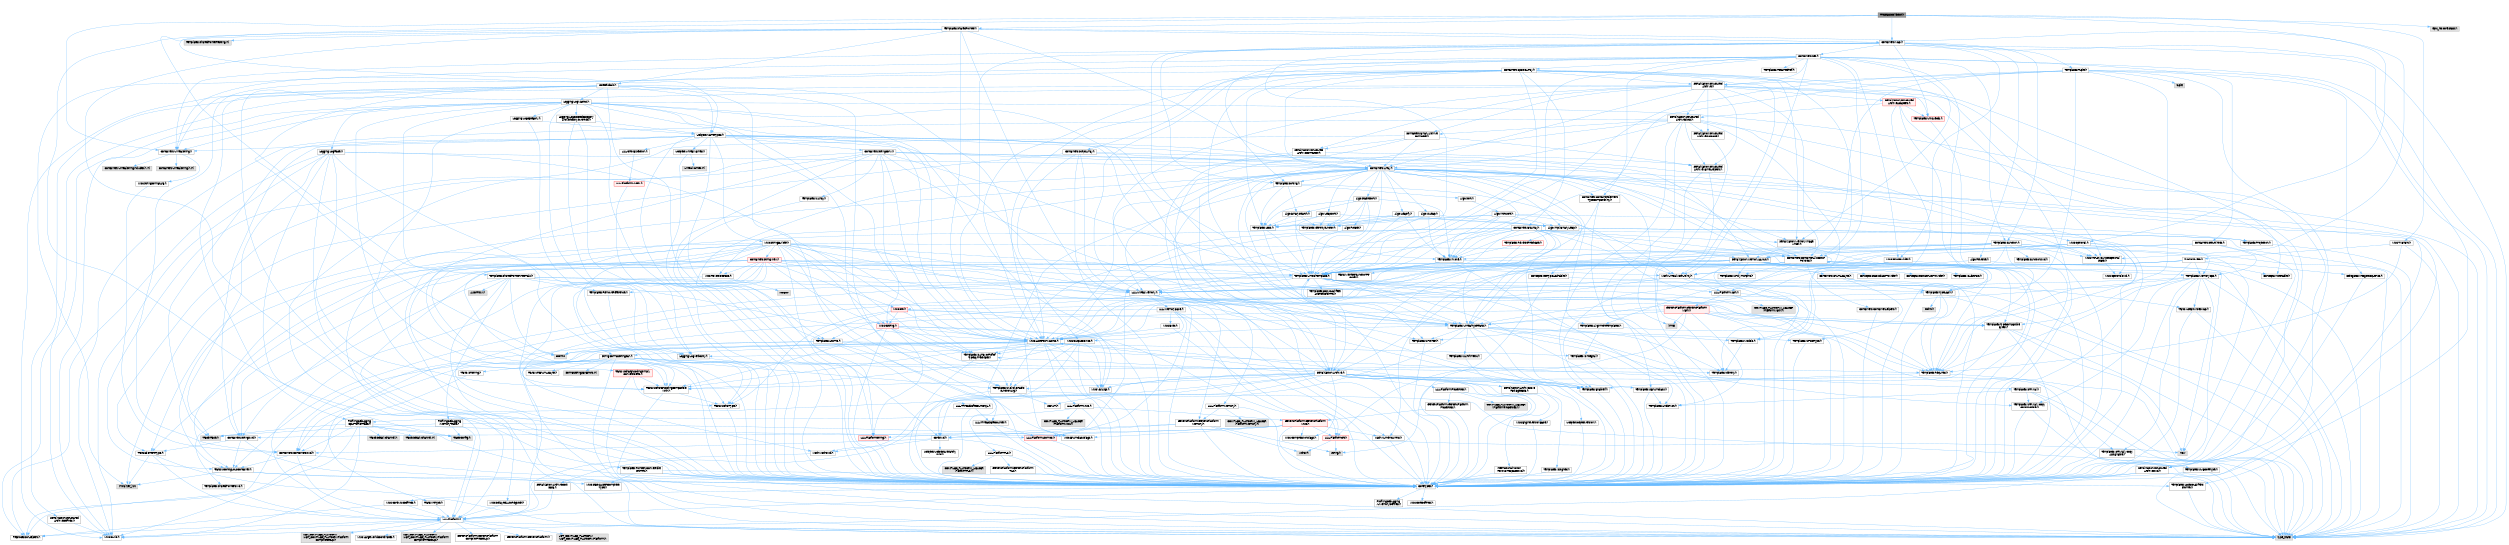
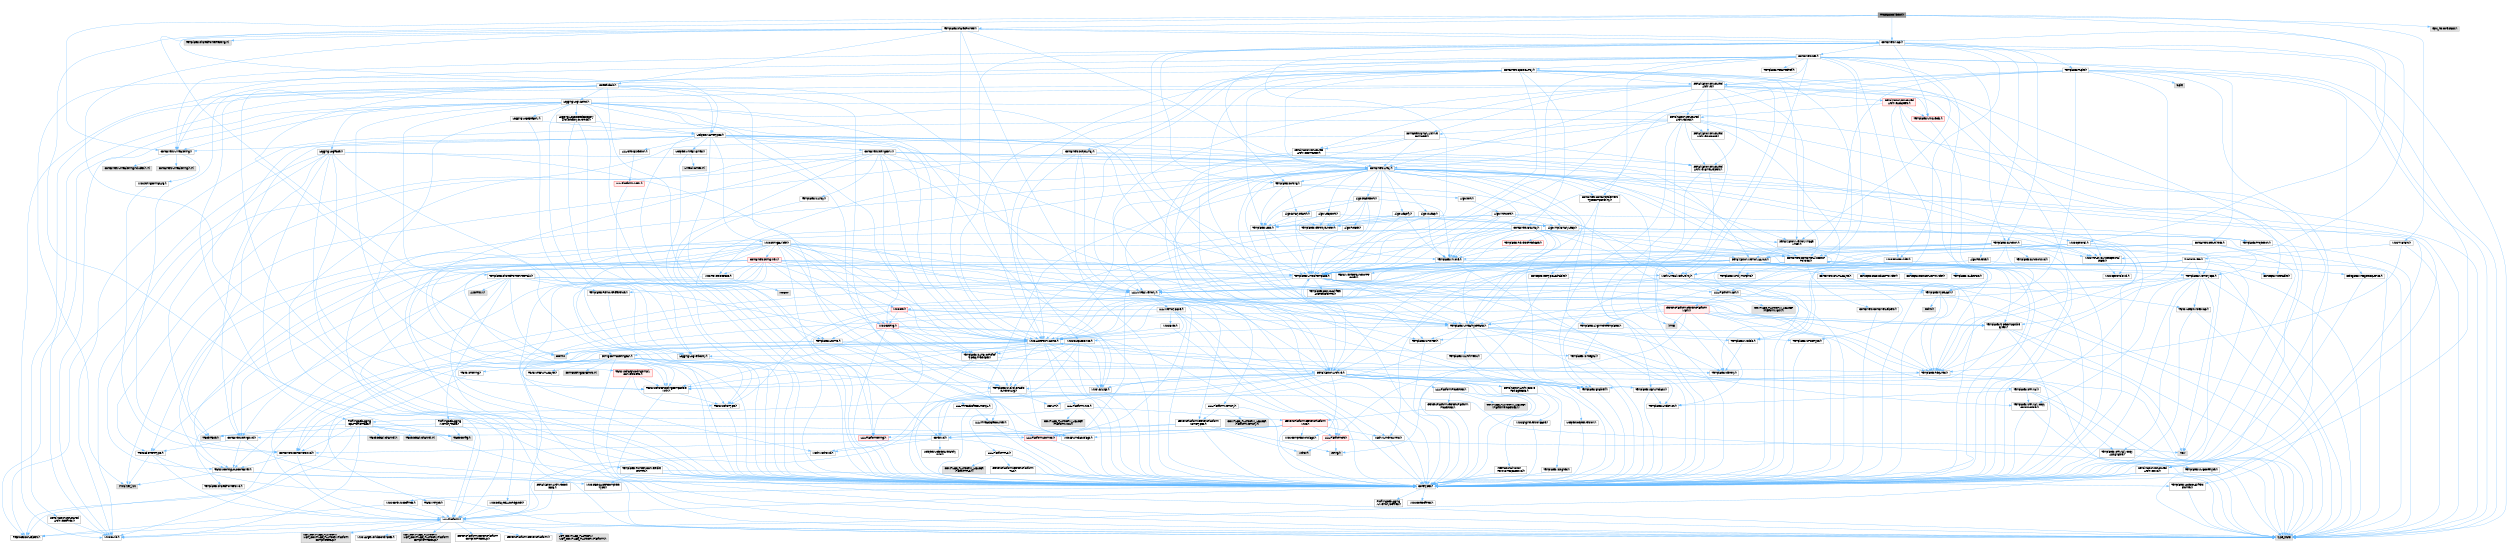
(1157, 365) -> (1147, 365)
(1198, 423) -> (1198, 423)
